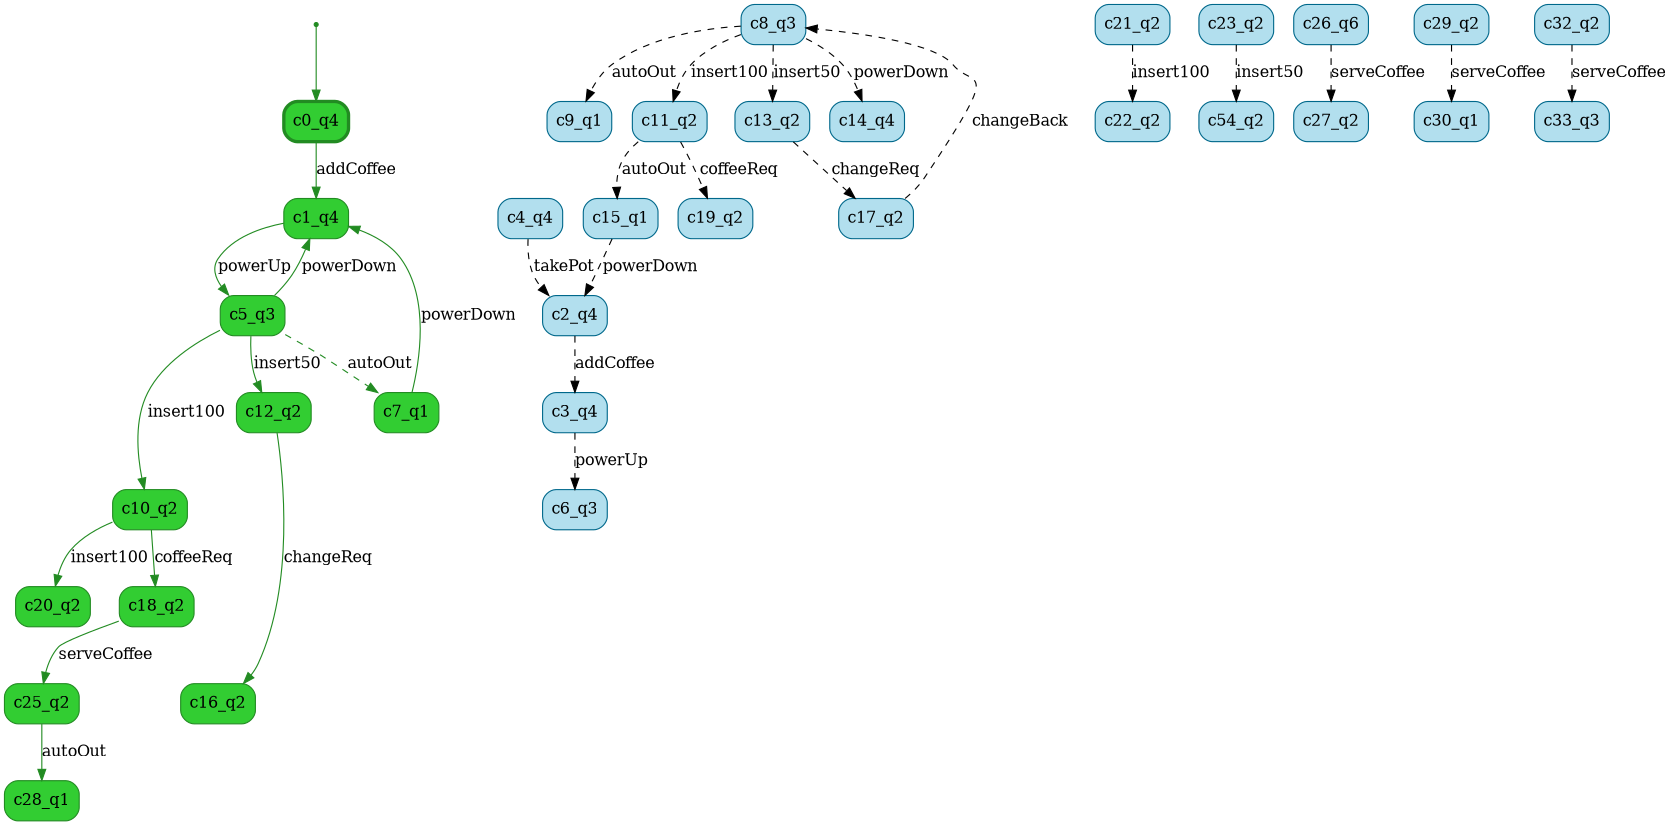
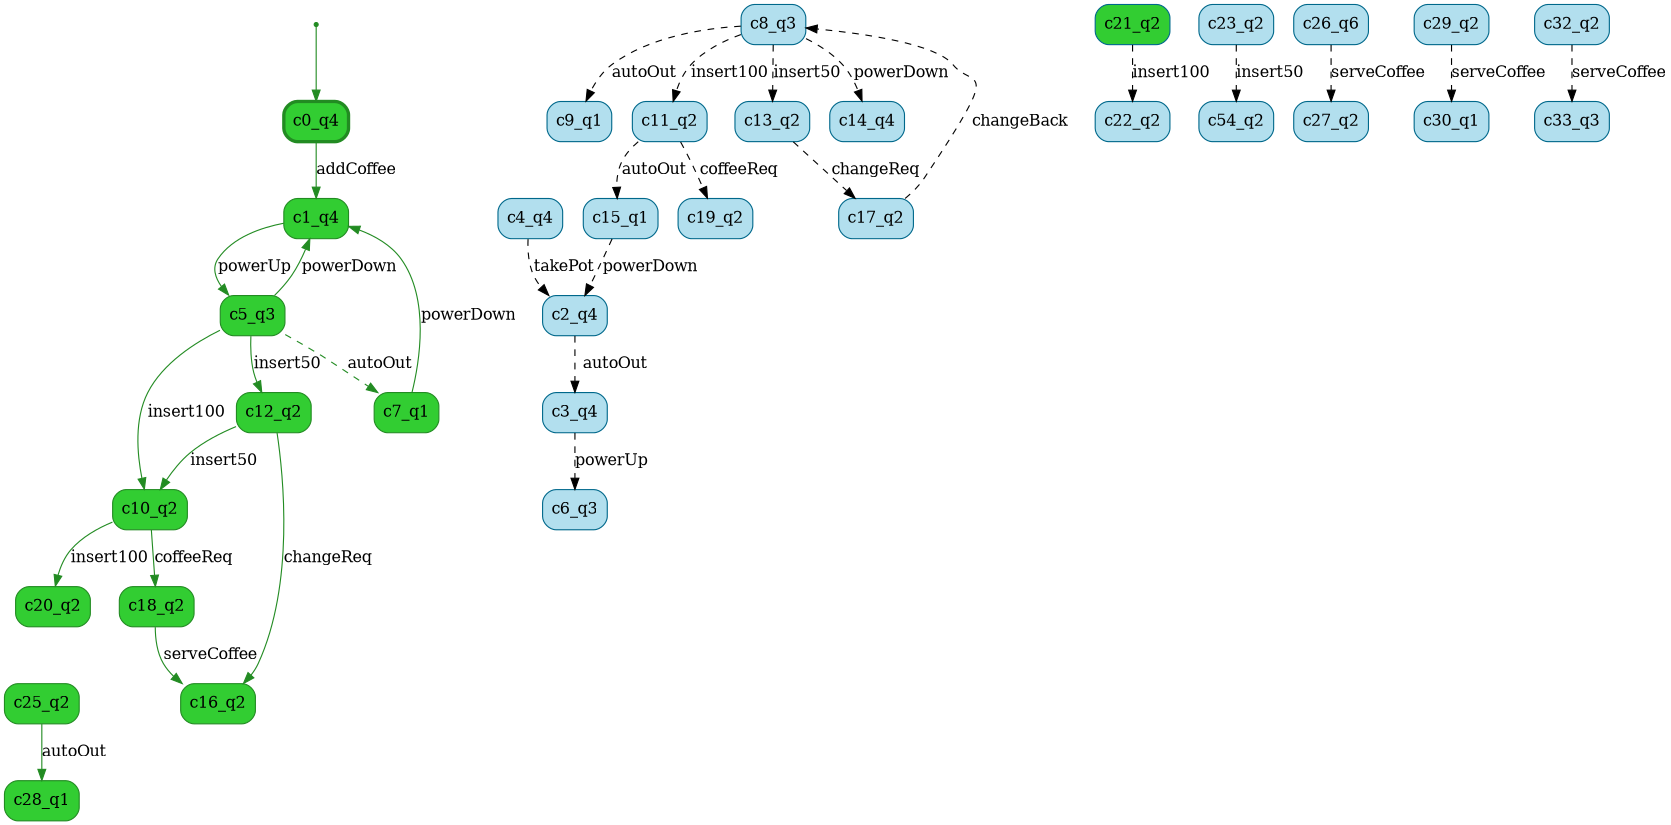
(1133, 25) -> (1133, 25)
(615, 364) -> (615, 364)
none -> (197, 448)
(75, 638) -> (159, 654)
